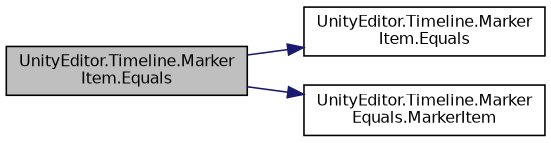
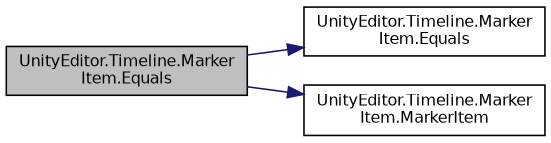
(424, 110) -> (424, 110)
